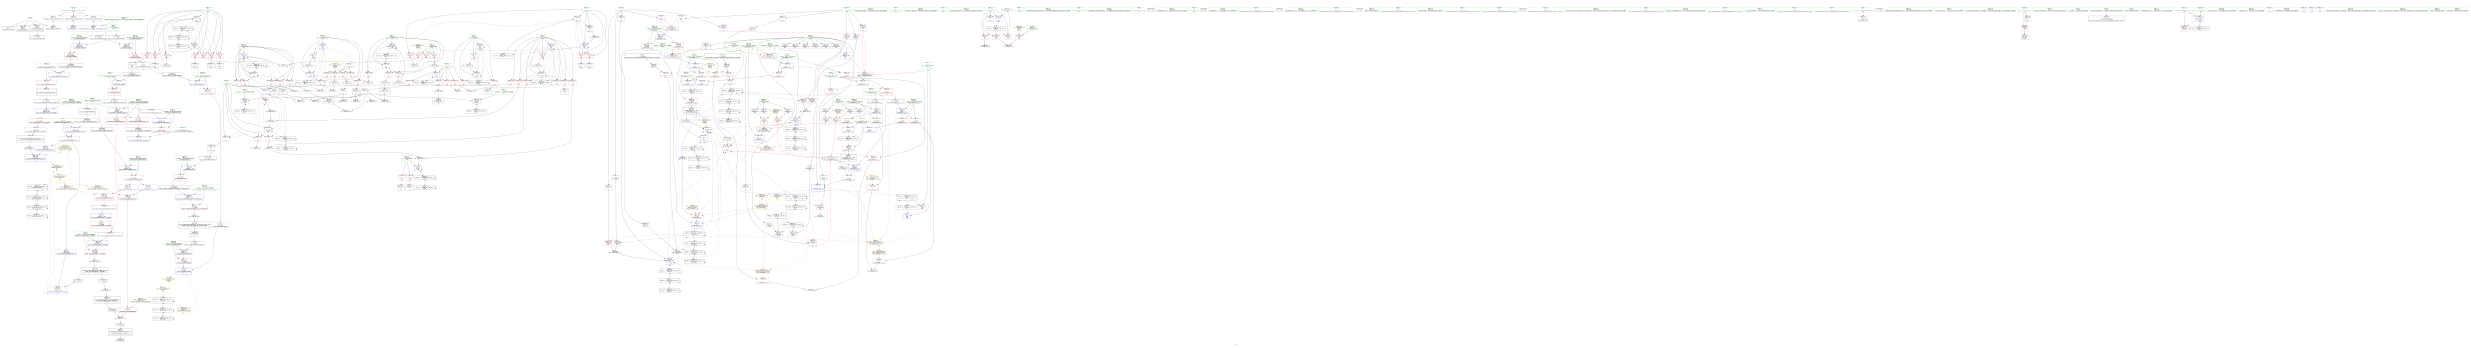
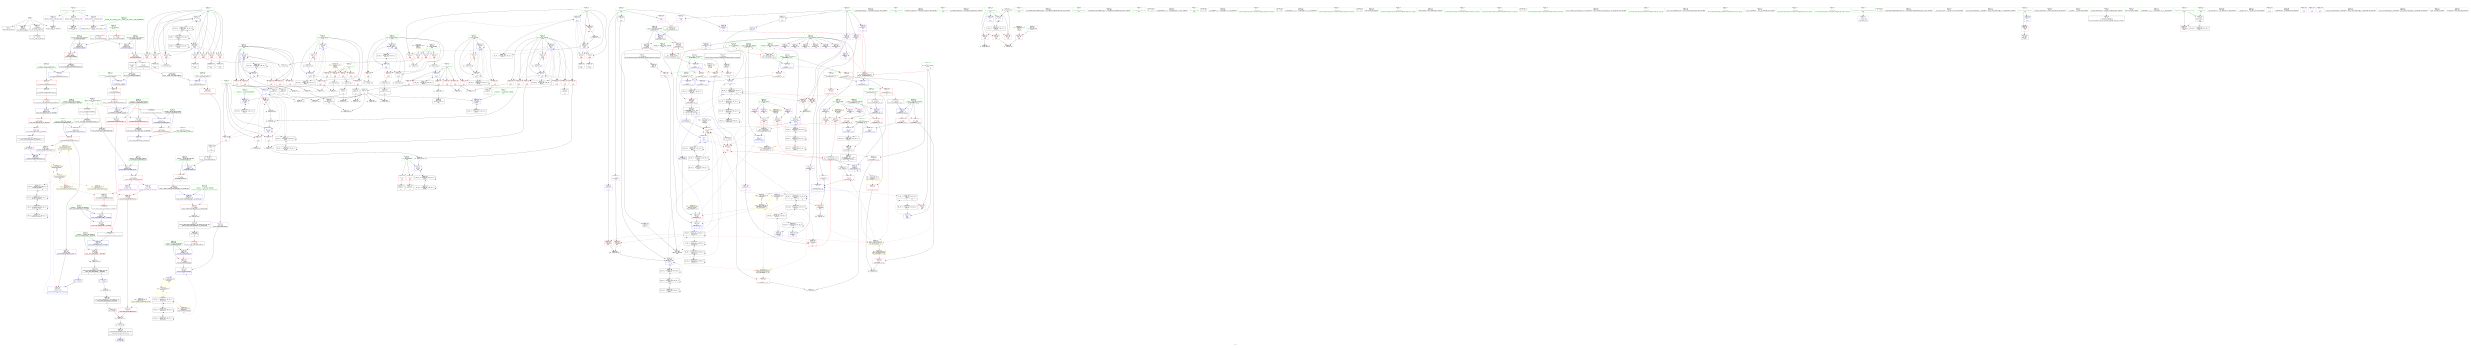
none -> (79, 207)
(770, 225) -> none
